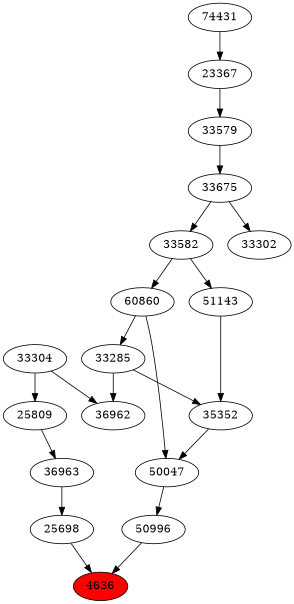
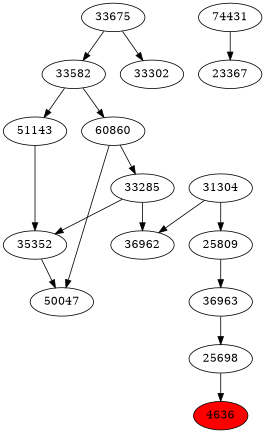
(220, 131) -> none
(35, 359) -> (221, 188)
(154, 529) -> none
